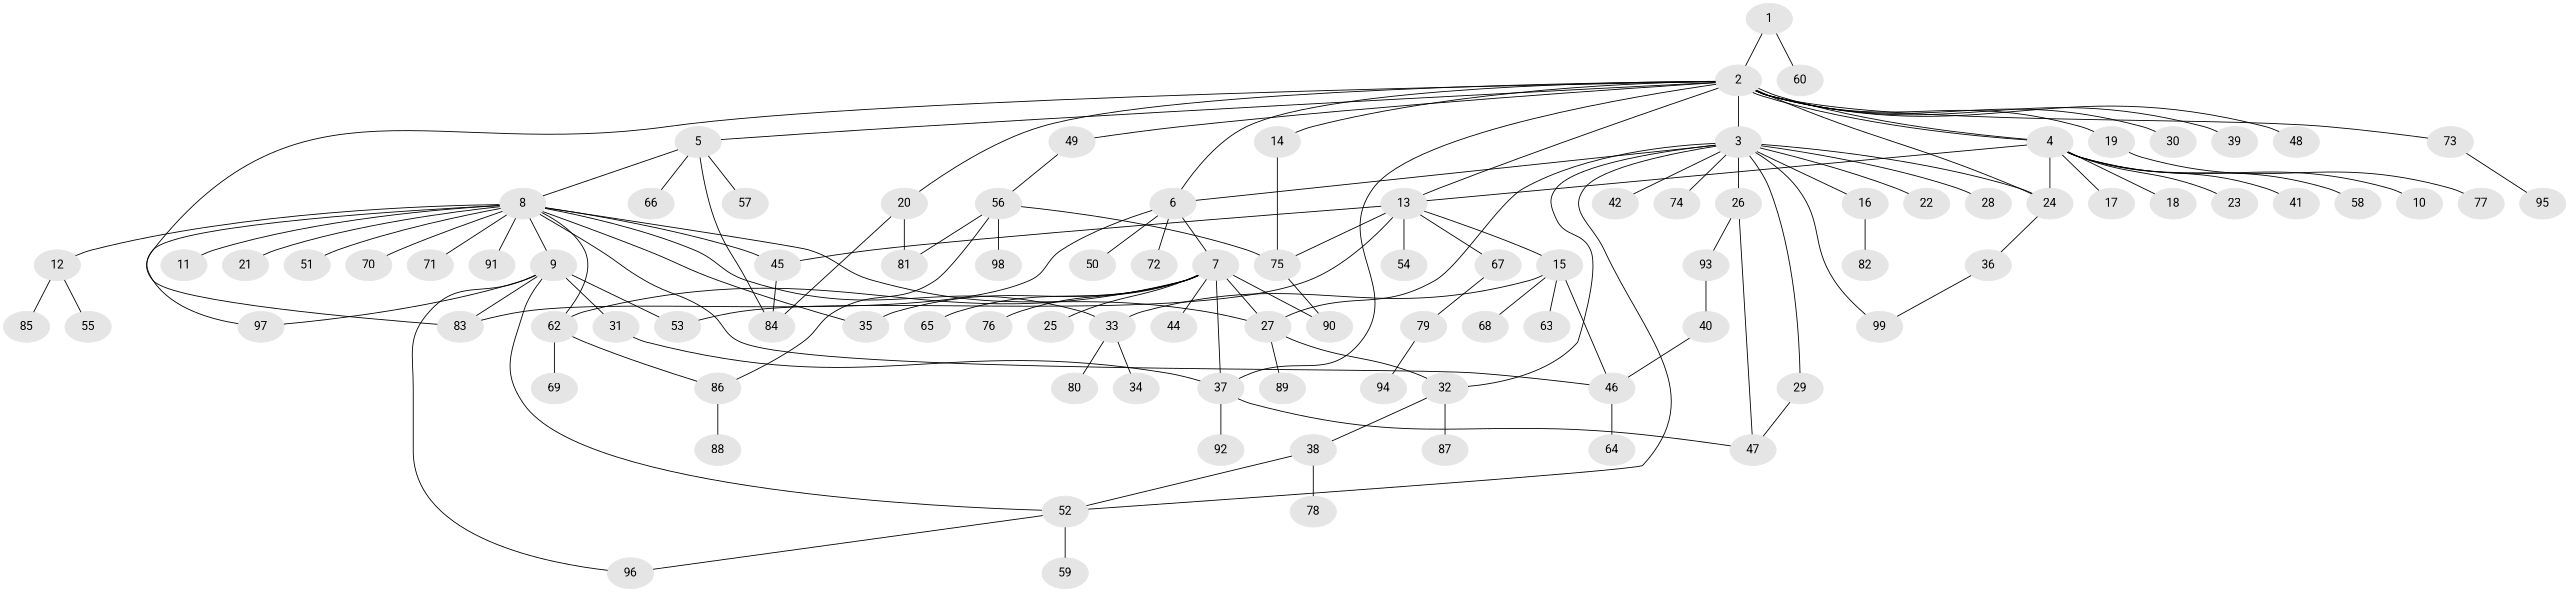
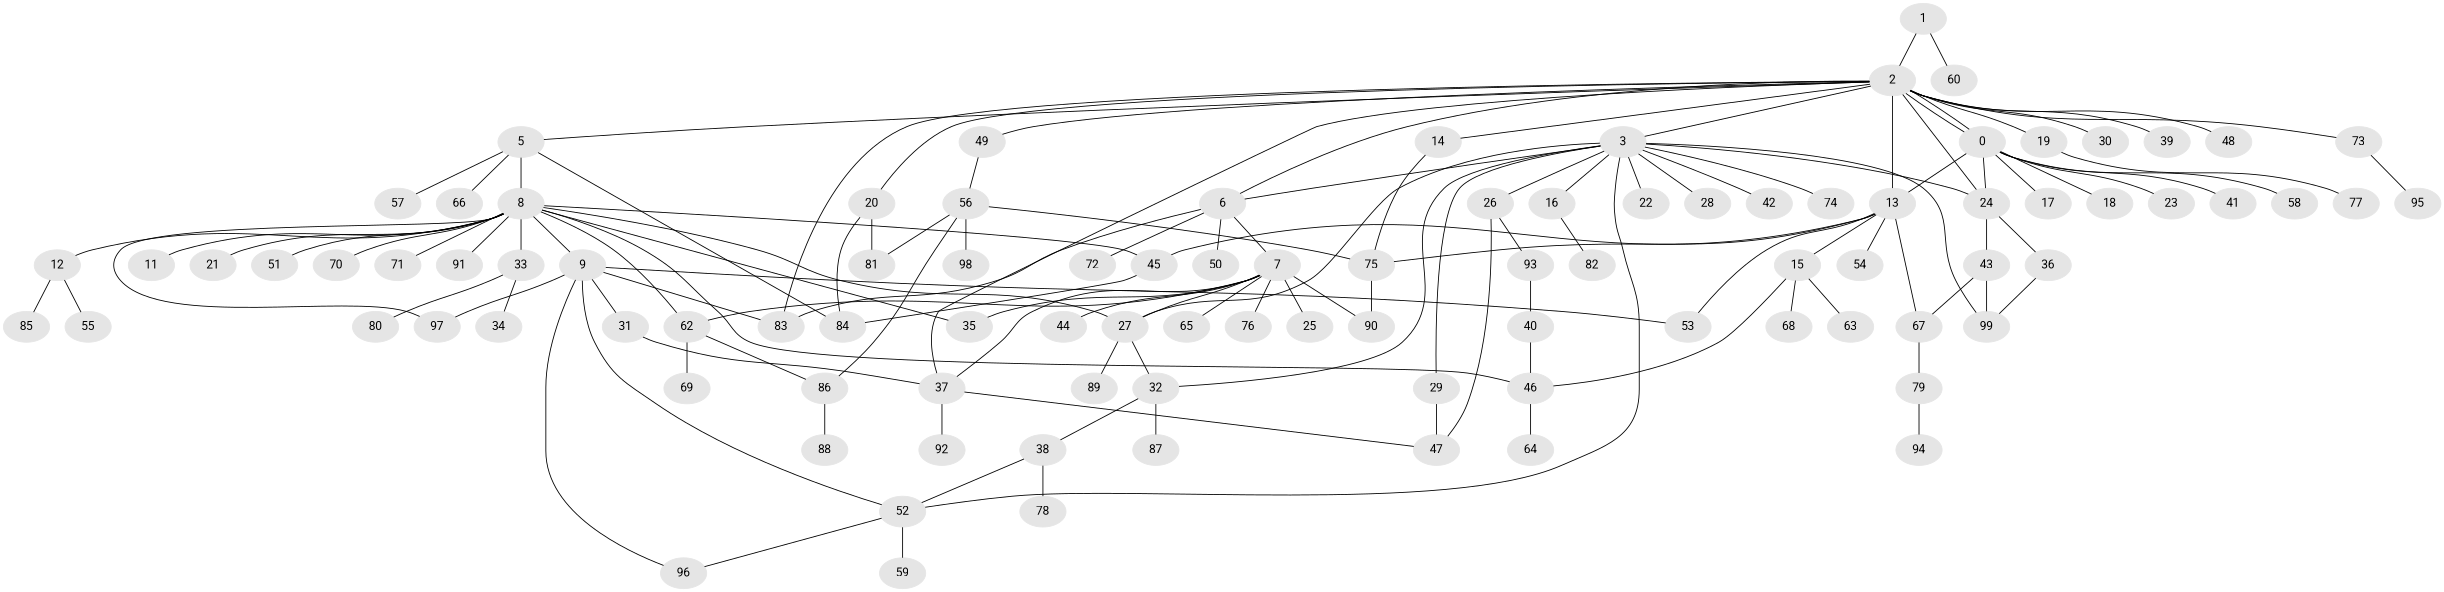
(2050, 142) -> (1982, 142)
(2420, 204) -> none
none -> (1987, 265)
(1336, 296) -> none
